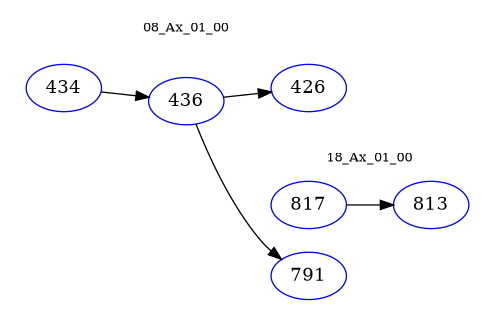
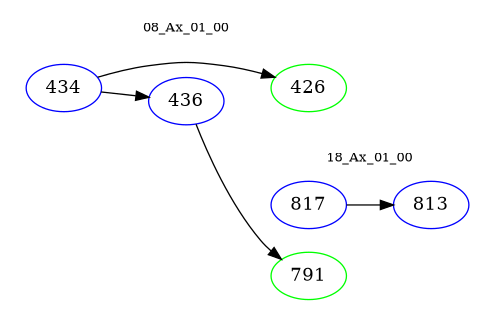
(309, 88) -> (309, 88)
(241, 95) -> (180, 63)
(309, 276) -> (309, 276)
